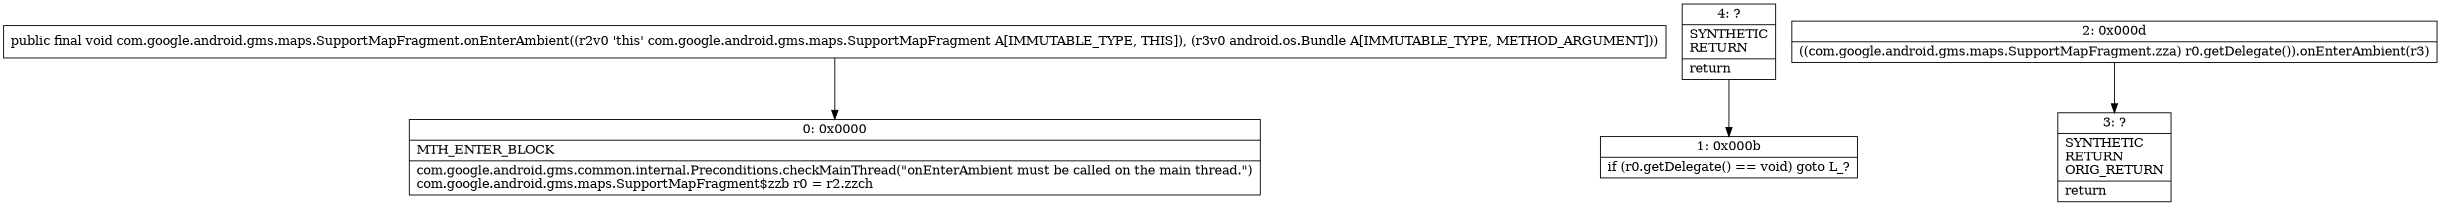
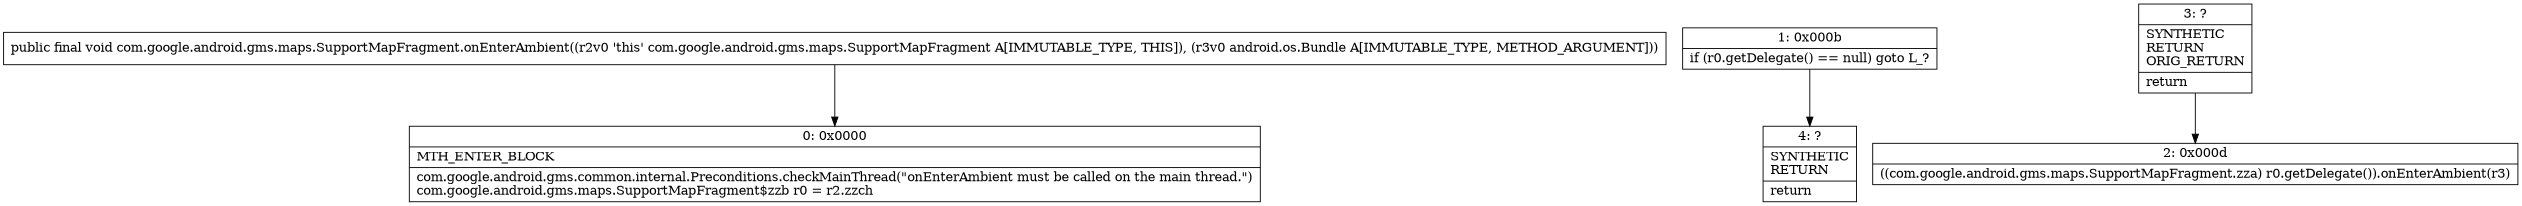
(2114, 83) -> (2195, 114)
(1729, 104) -> (1810, 93)
(1729, 167) -> (1810, 58)
